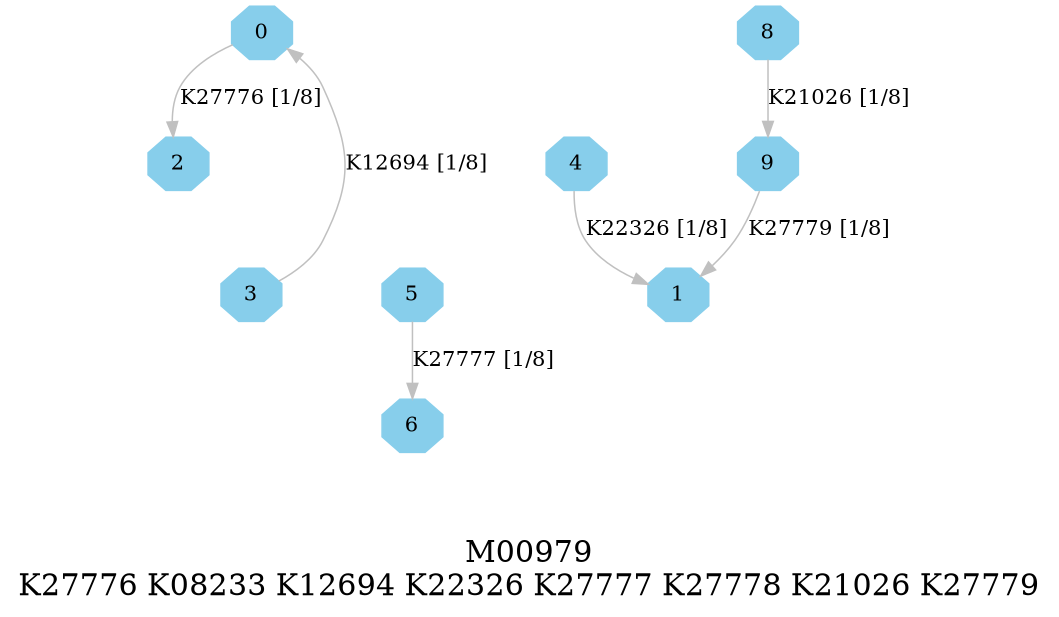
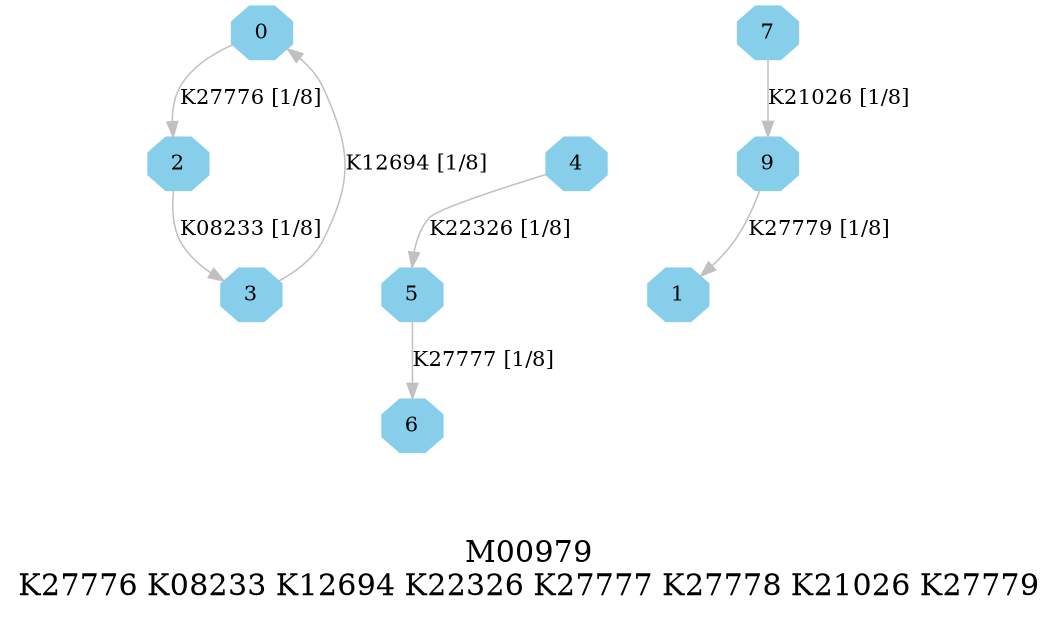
(768, 33) -> (768, 33)
none -> (179, 238)
(589, 245) -> (469, 200)
